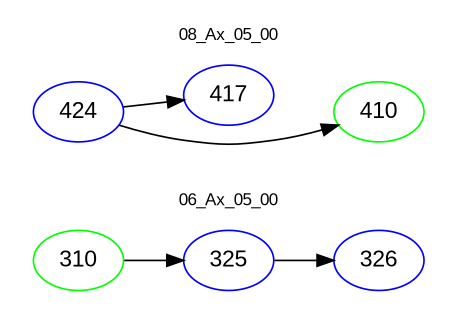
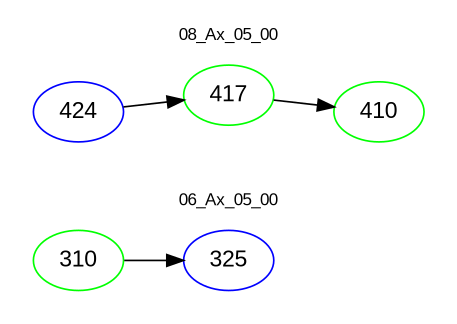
(229, 95) -> (229, 95)
(220, 144) -> (296, 103)
(379, 260) -> none
